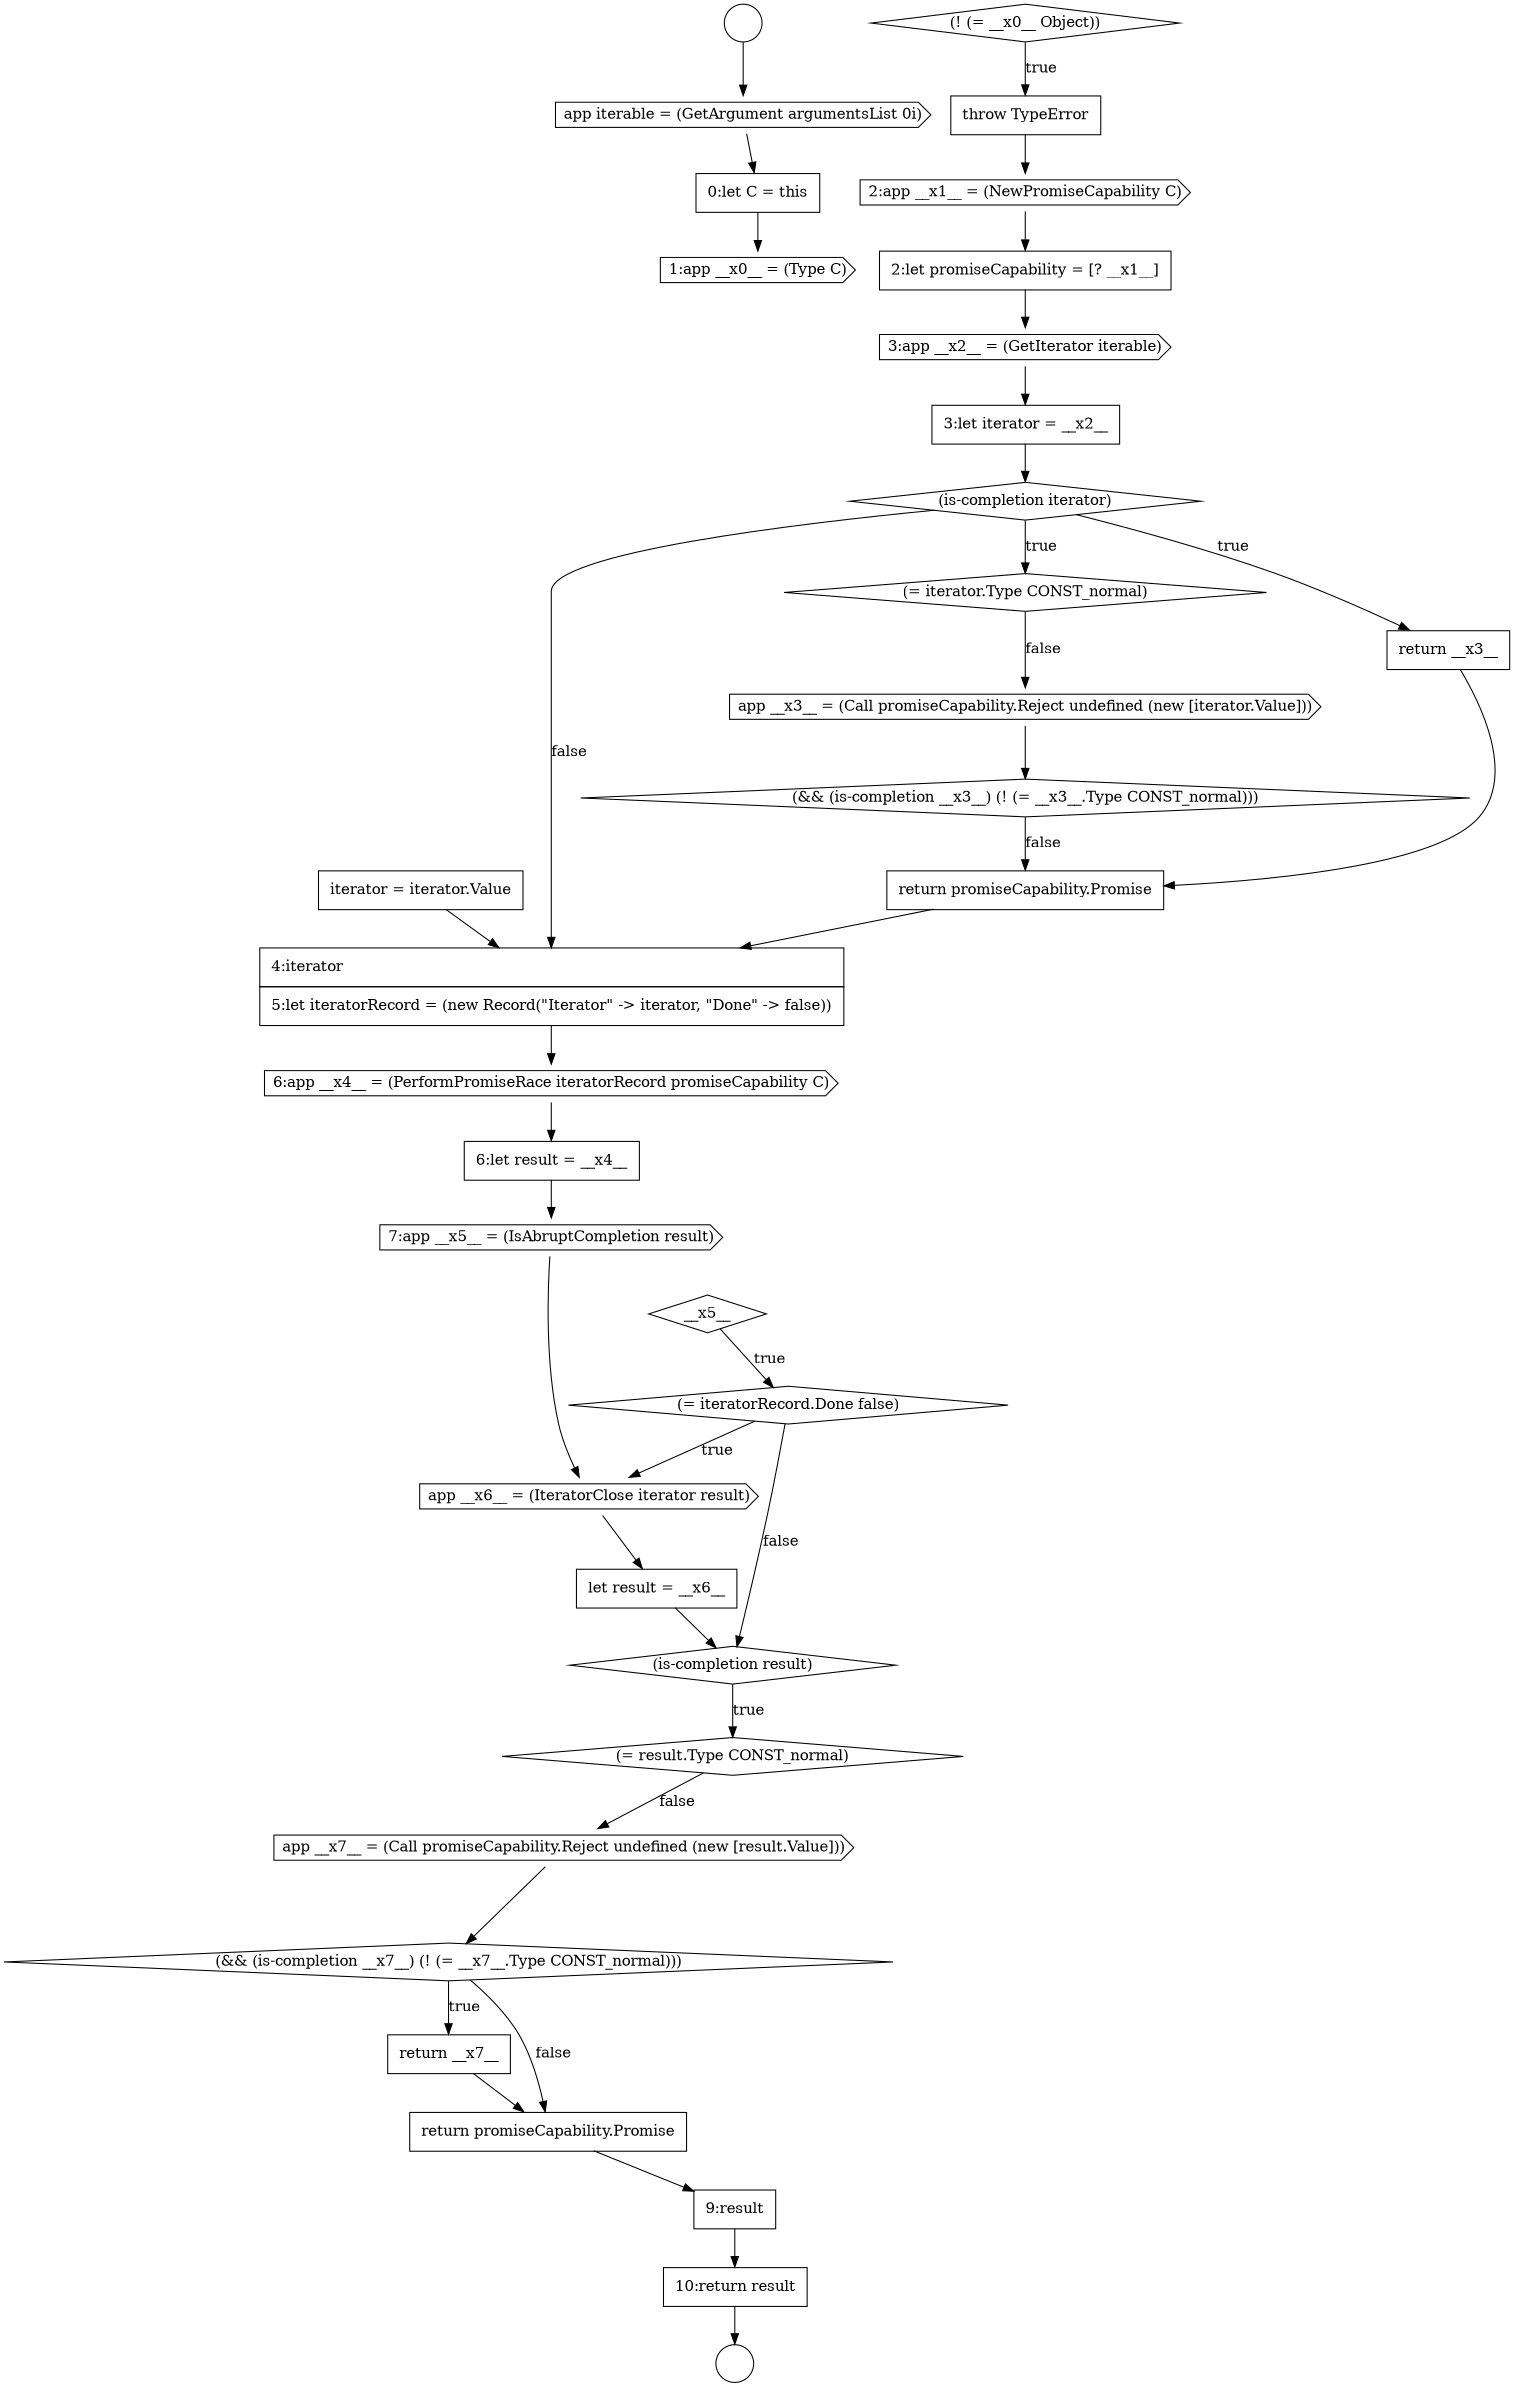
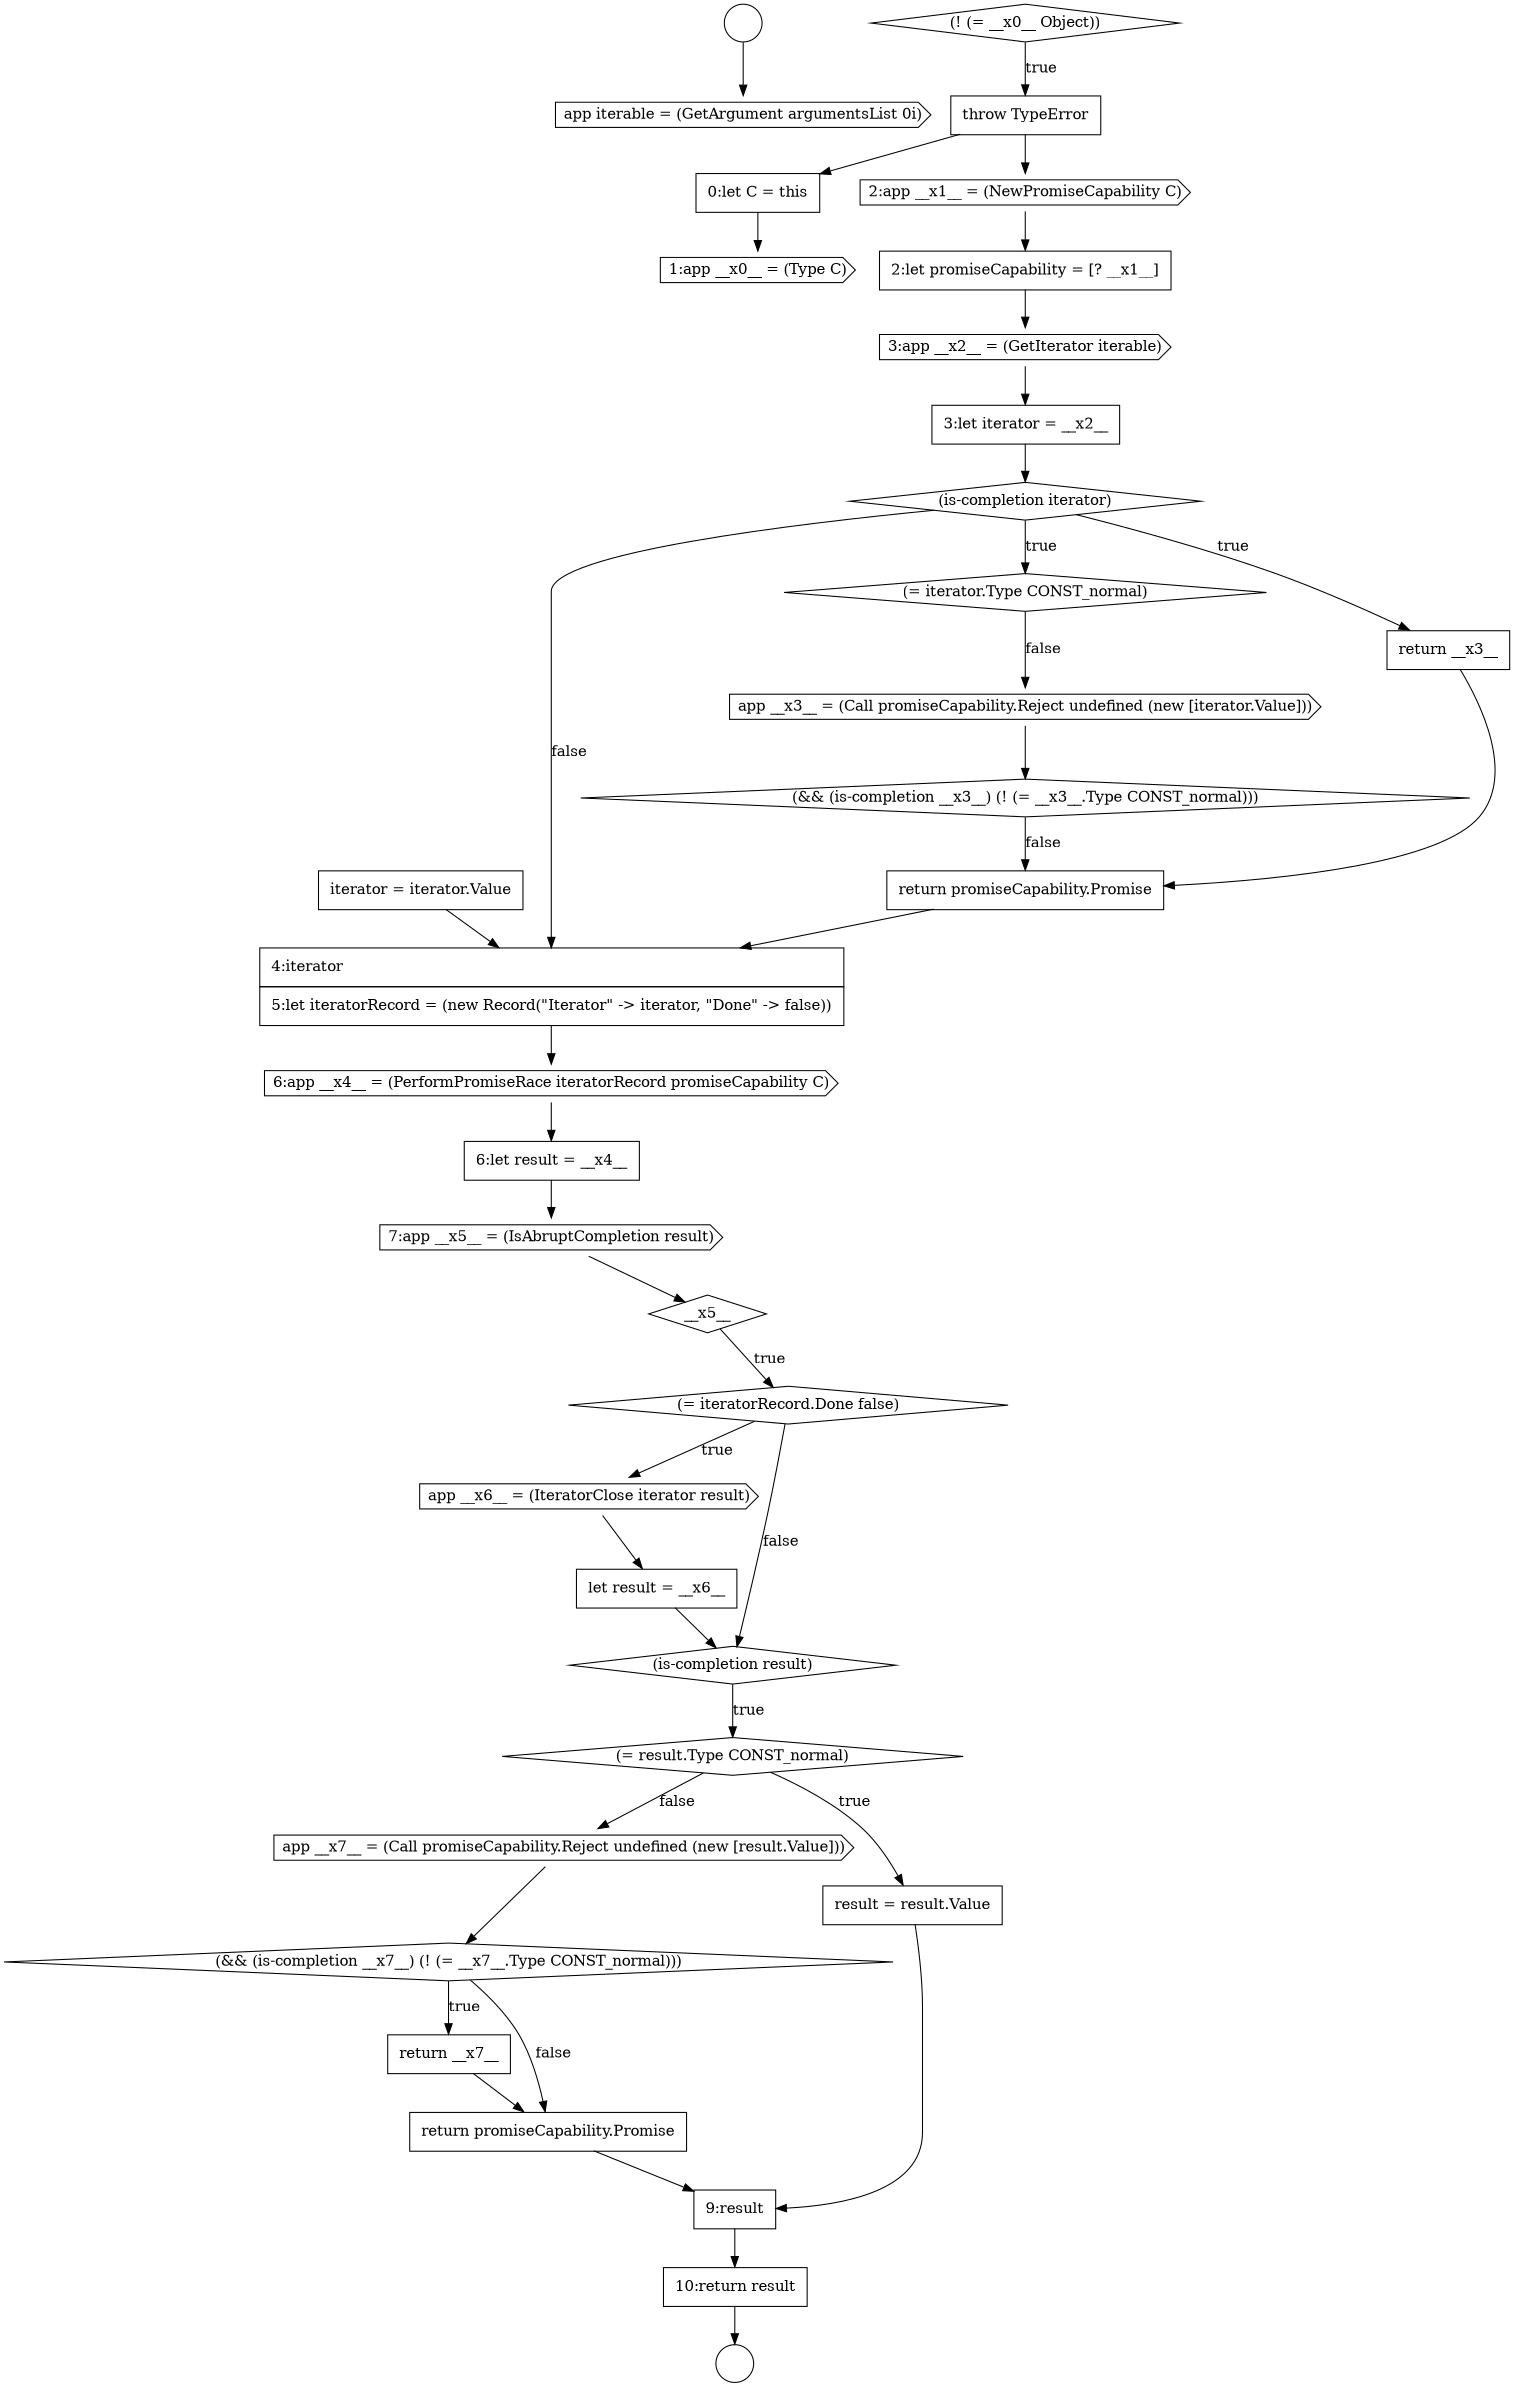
(749, 148) -> (895, 153)
(550, 1364) -> (632, 1277)
none -> (912, 1905)
